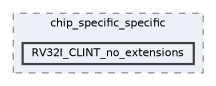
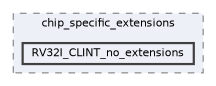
(108, 24) -> (108, 24)
